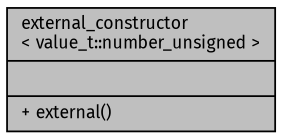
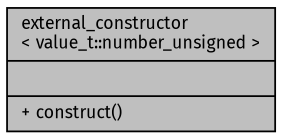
(67, 113) -> (72, 113)
